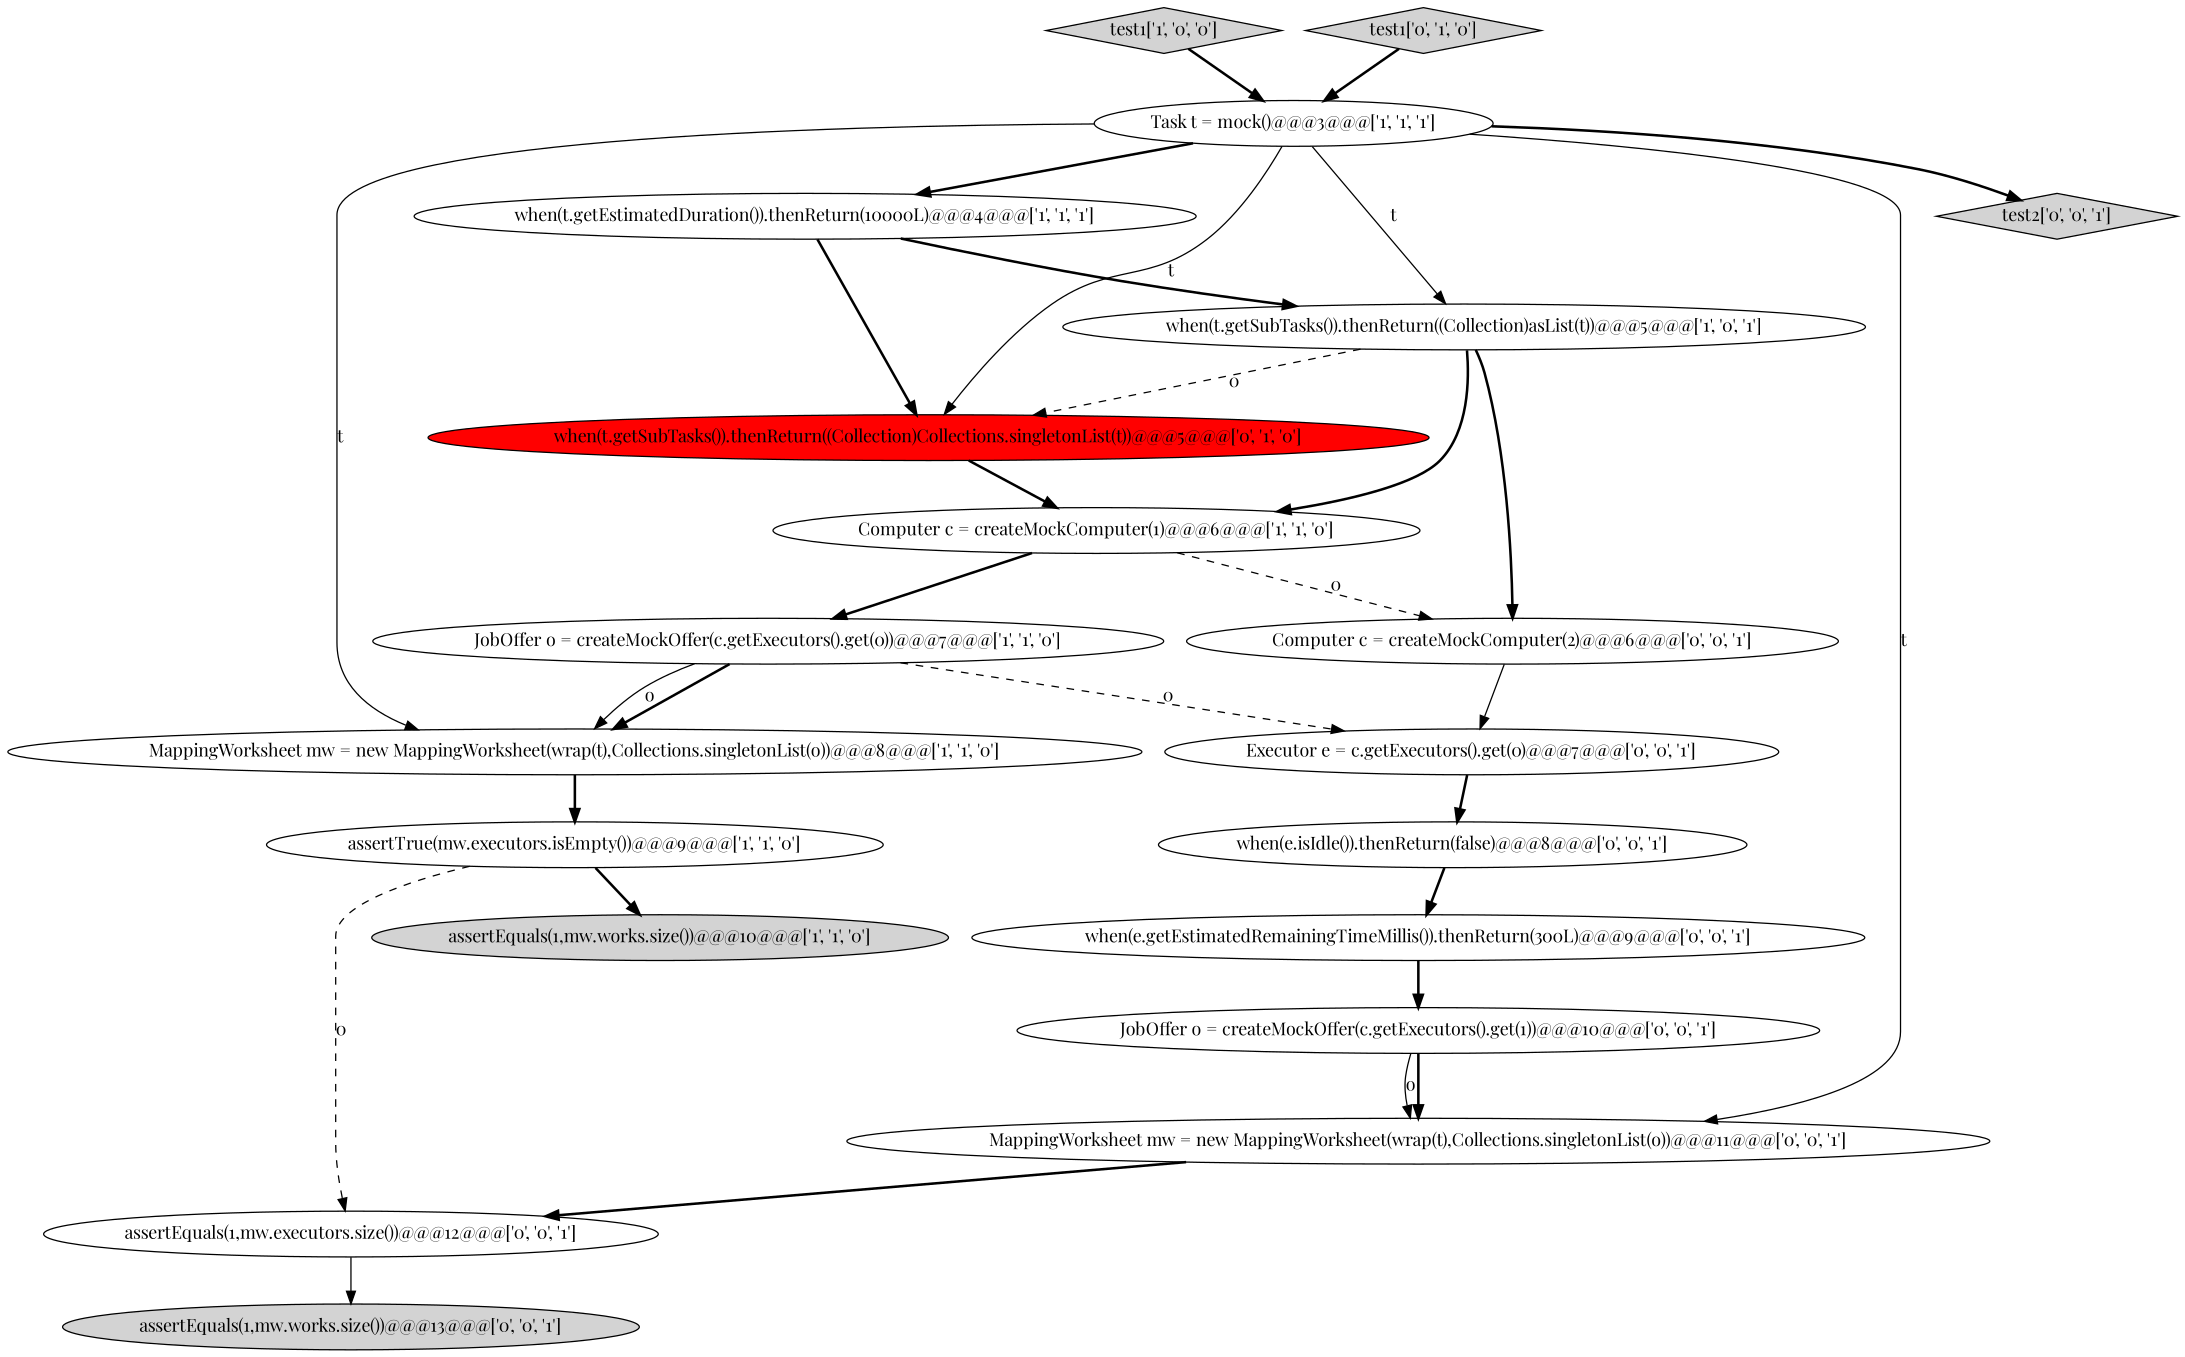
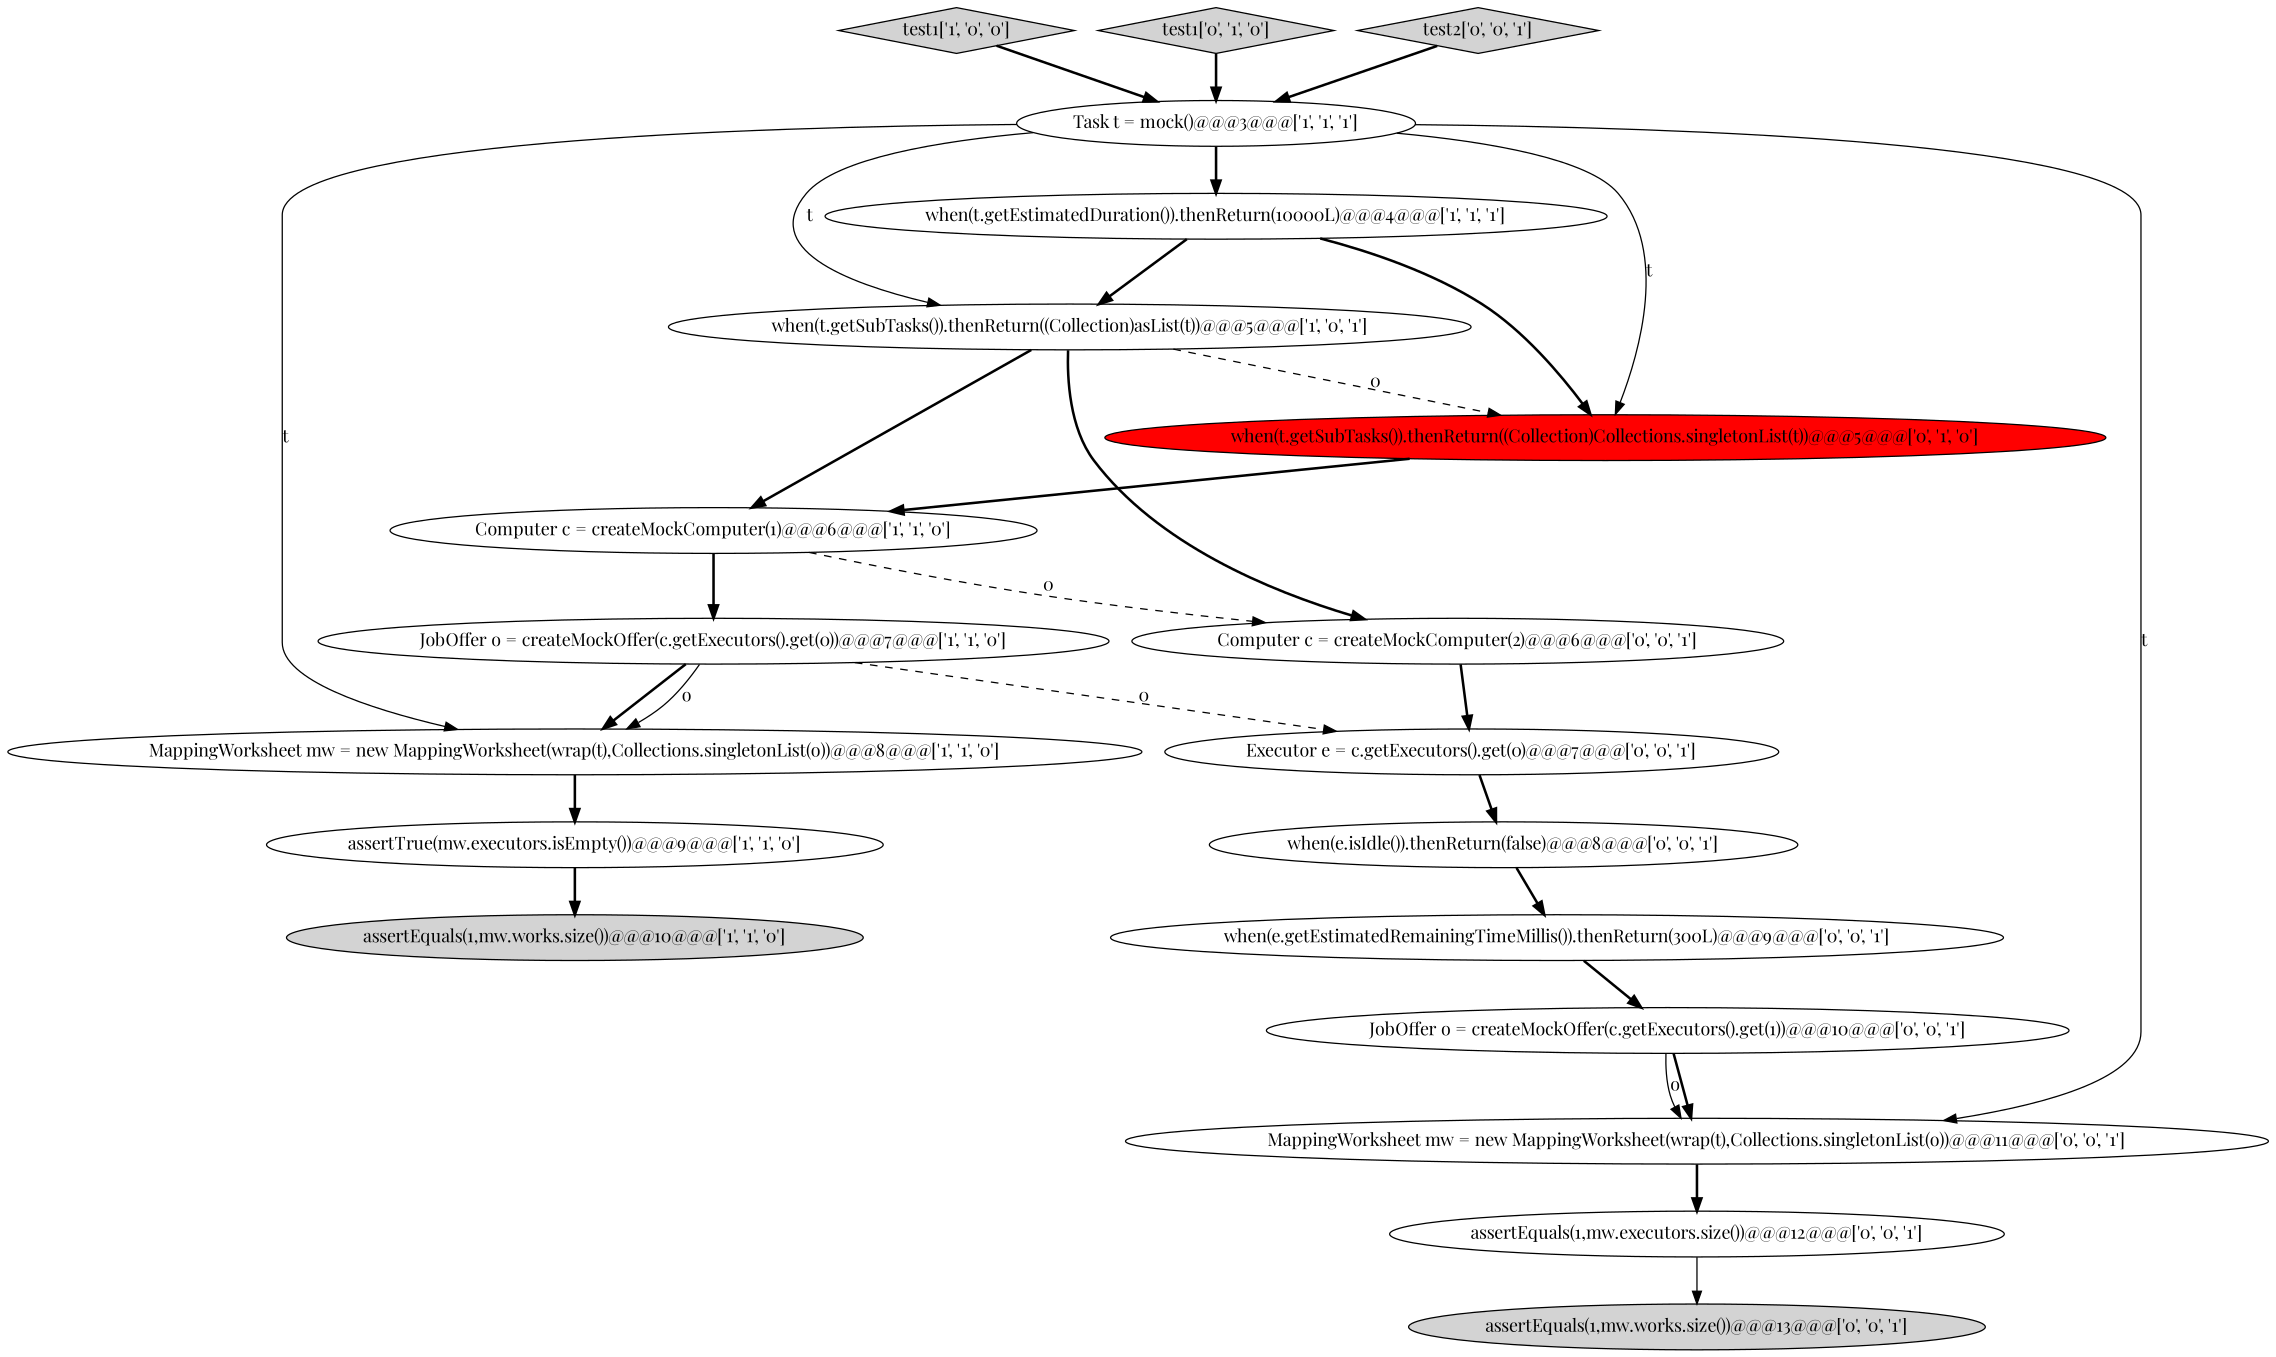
(1753, 144) -> (1363, 71)
(1494, 690) -> (1464, 690)
(336, 989) -> none
